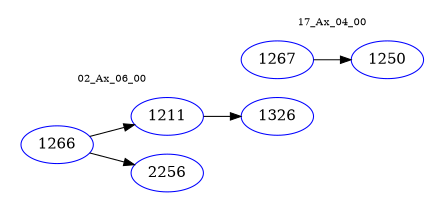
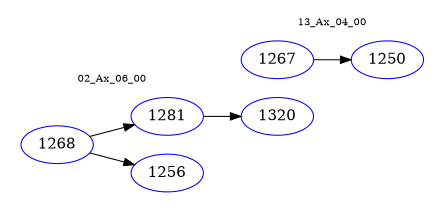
(332, 23) -> (332, 23)
(167, 116) -> (167, 116)
(277, 116) -> (277, 116)
(57, 145) -> (57, 145)
(167, 173) -> (167, 173)
